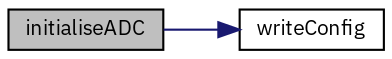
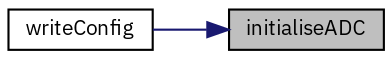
(191, 30) -> (180, 30)
